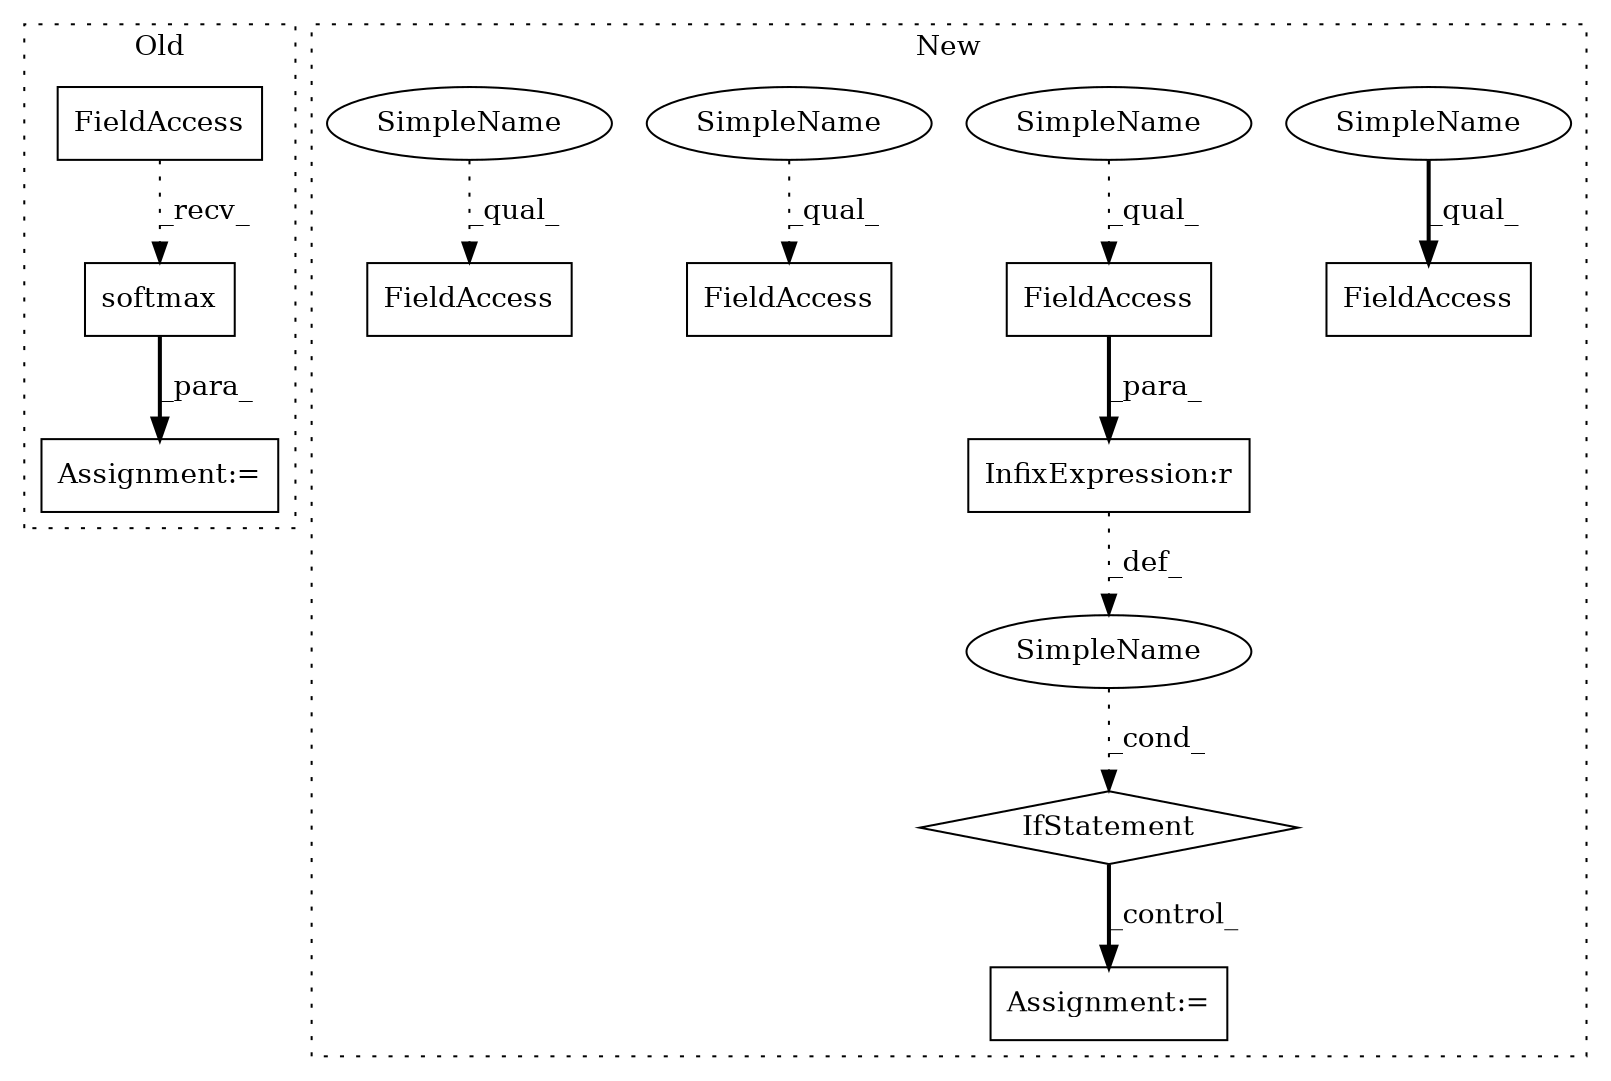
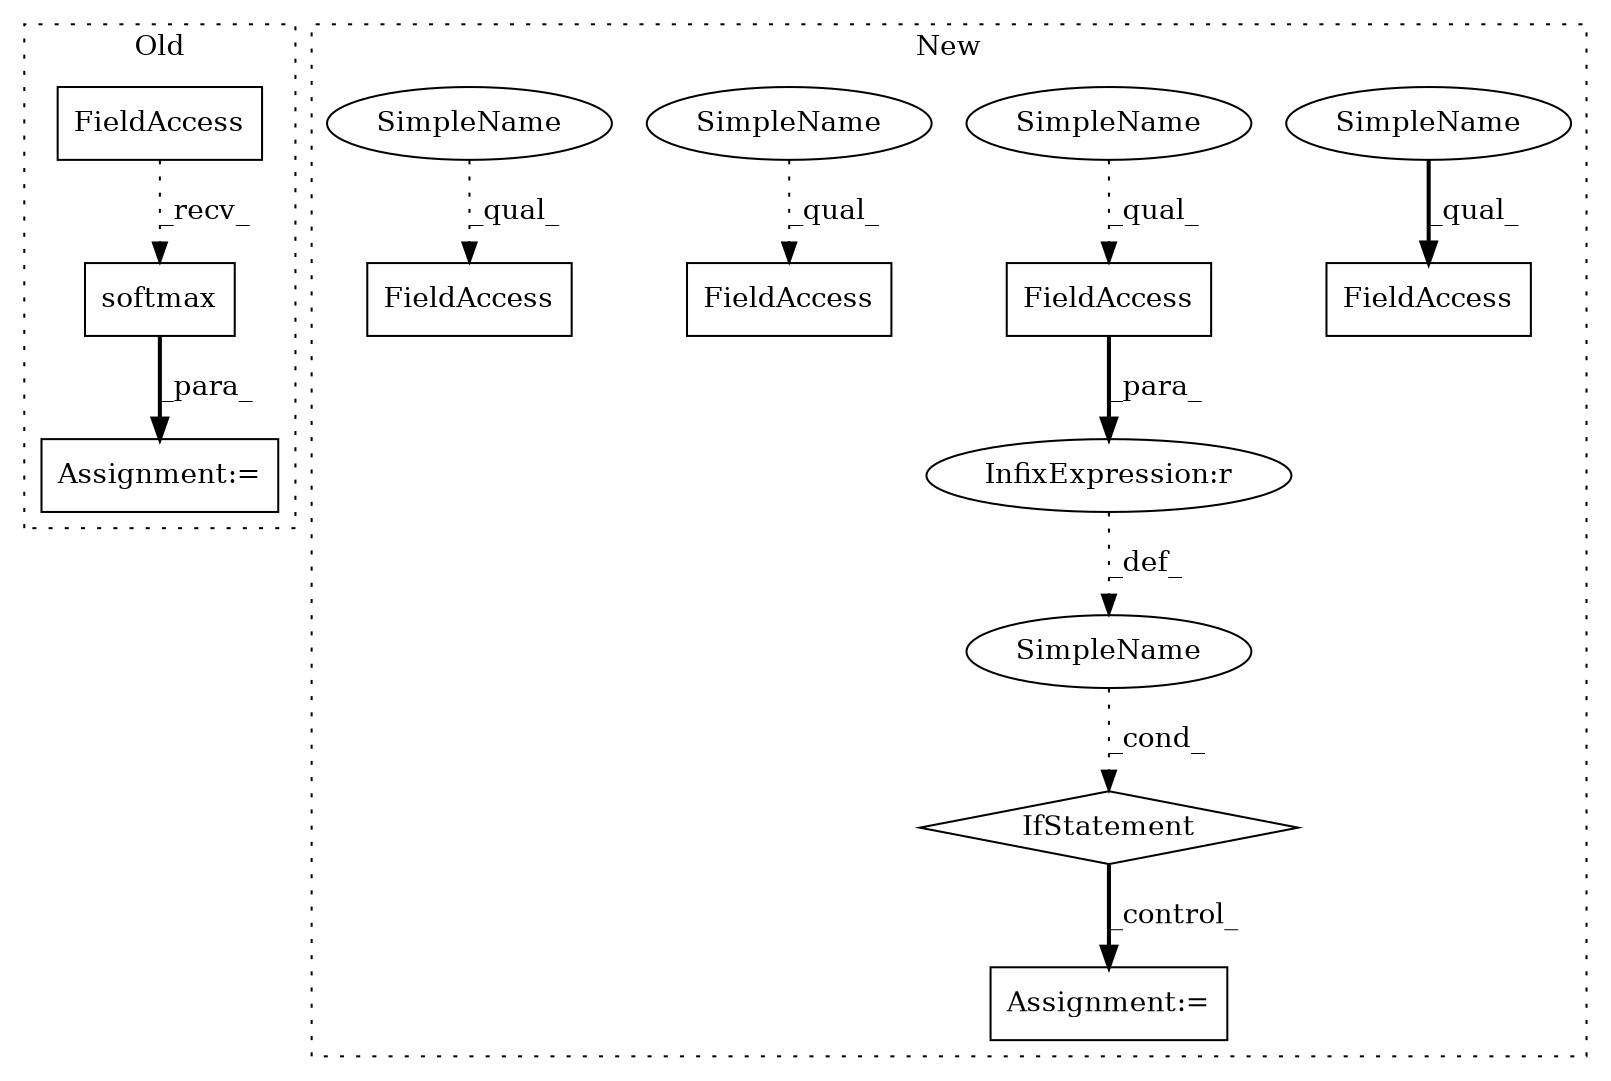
(1109, 476) -> (1109, 476)
